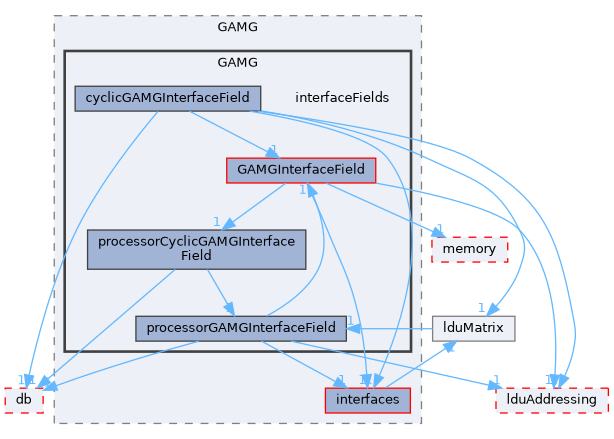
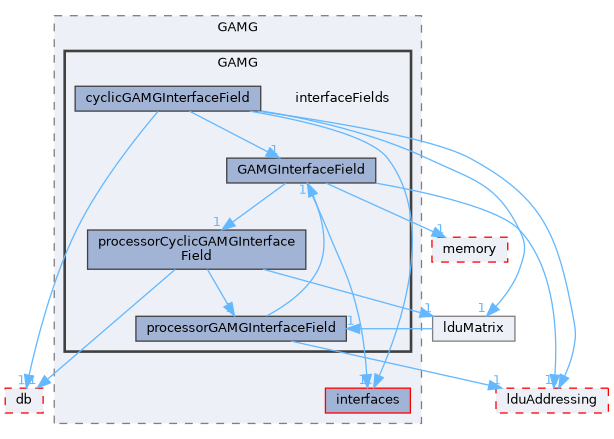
(301, 171) -> (301, 171)
(298, 361) -> none
(127, 362) -> none
(405, 375) -> (342, 291)
